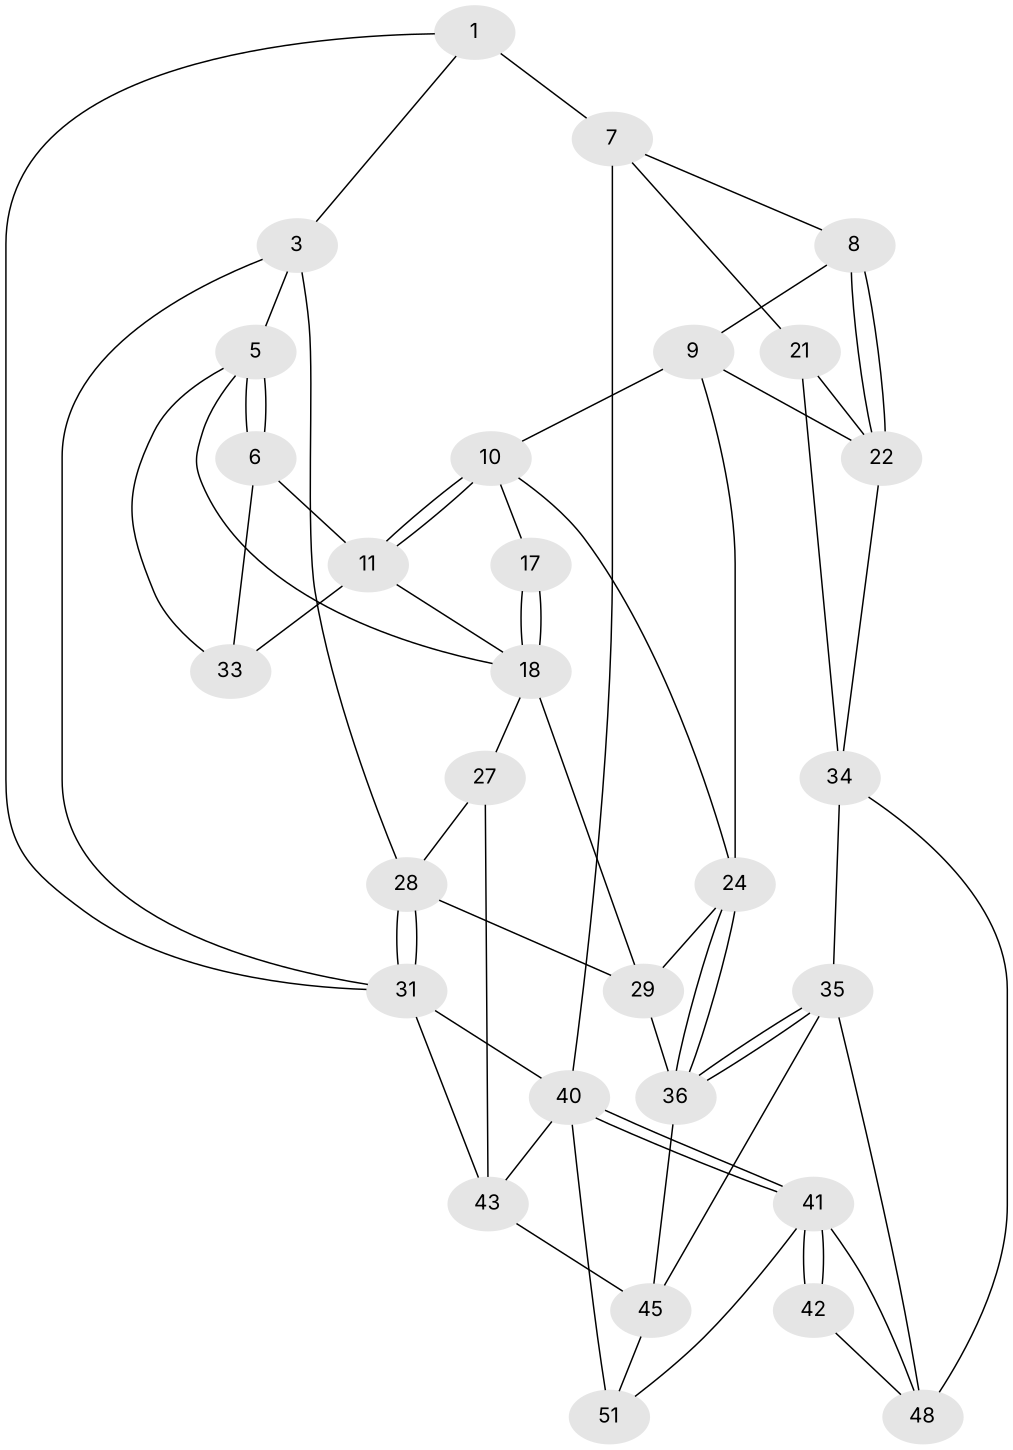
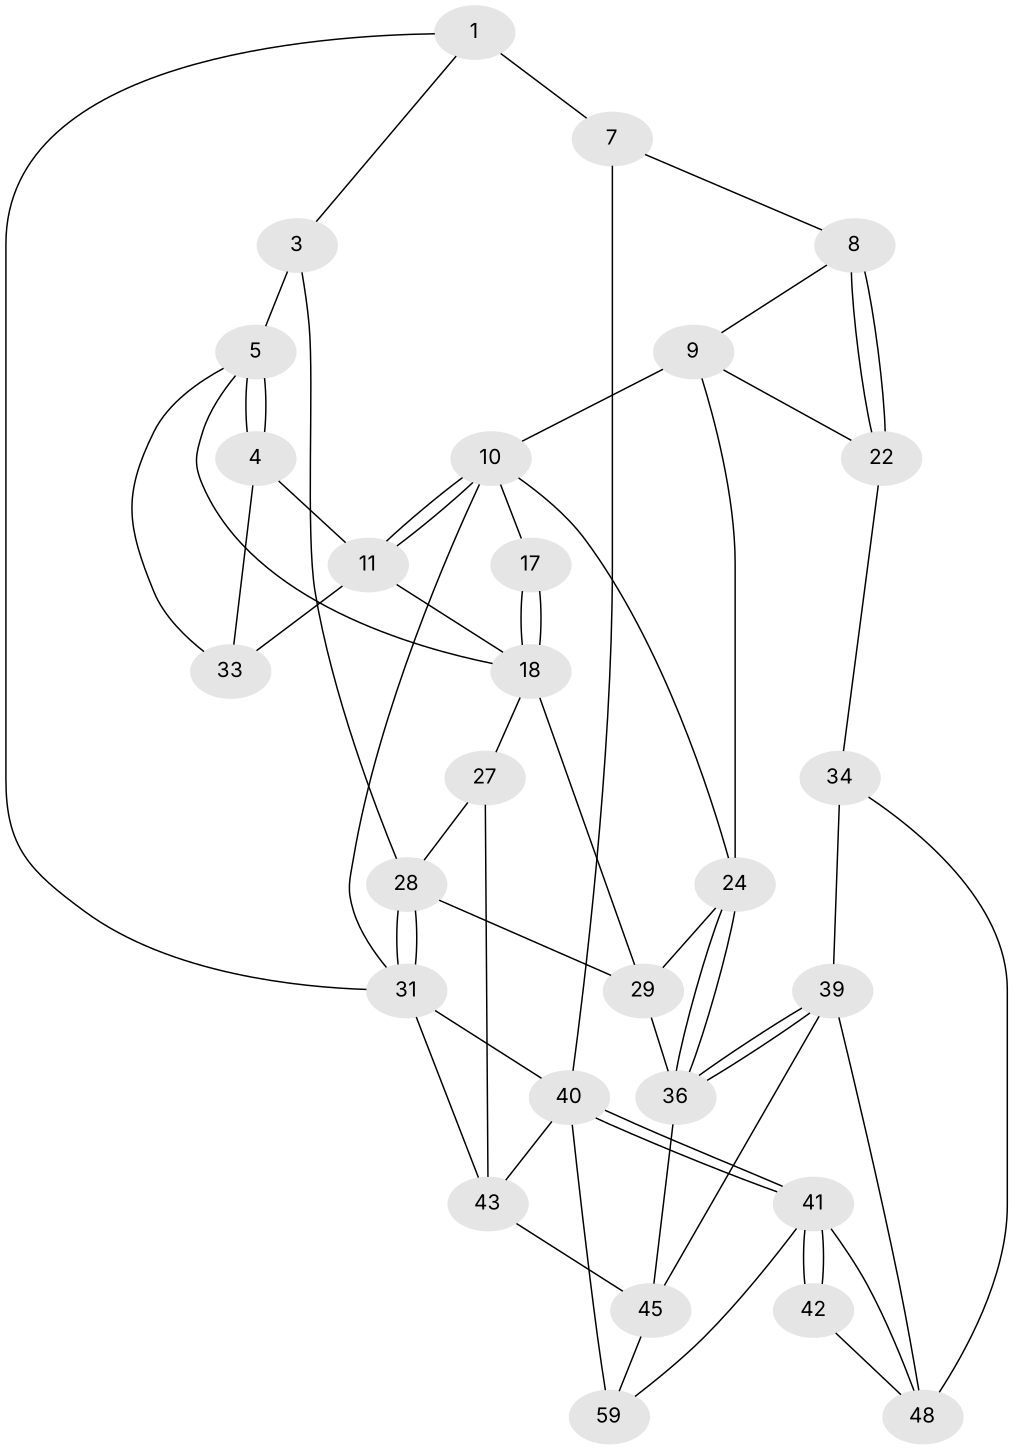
(800, 352) -> none
(256, 459) -> (256, 459)
(62, 668) -> (386, 724)
(833, 991) -> (833, 991)
(609, 1417) -> (609, 1417)
